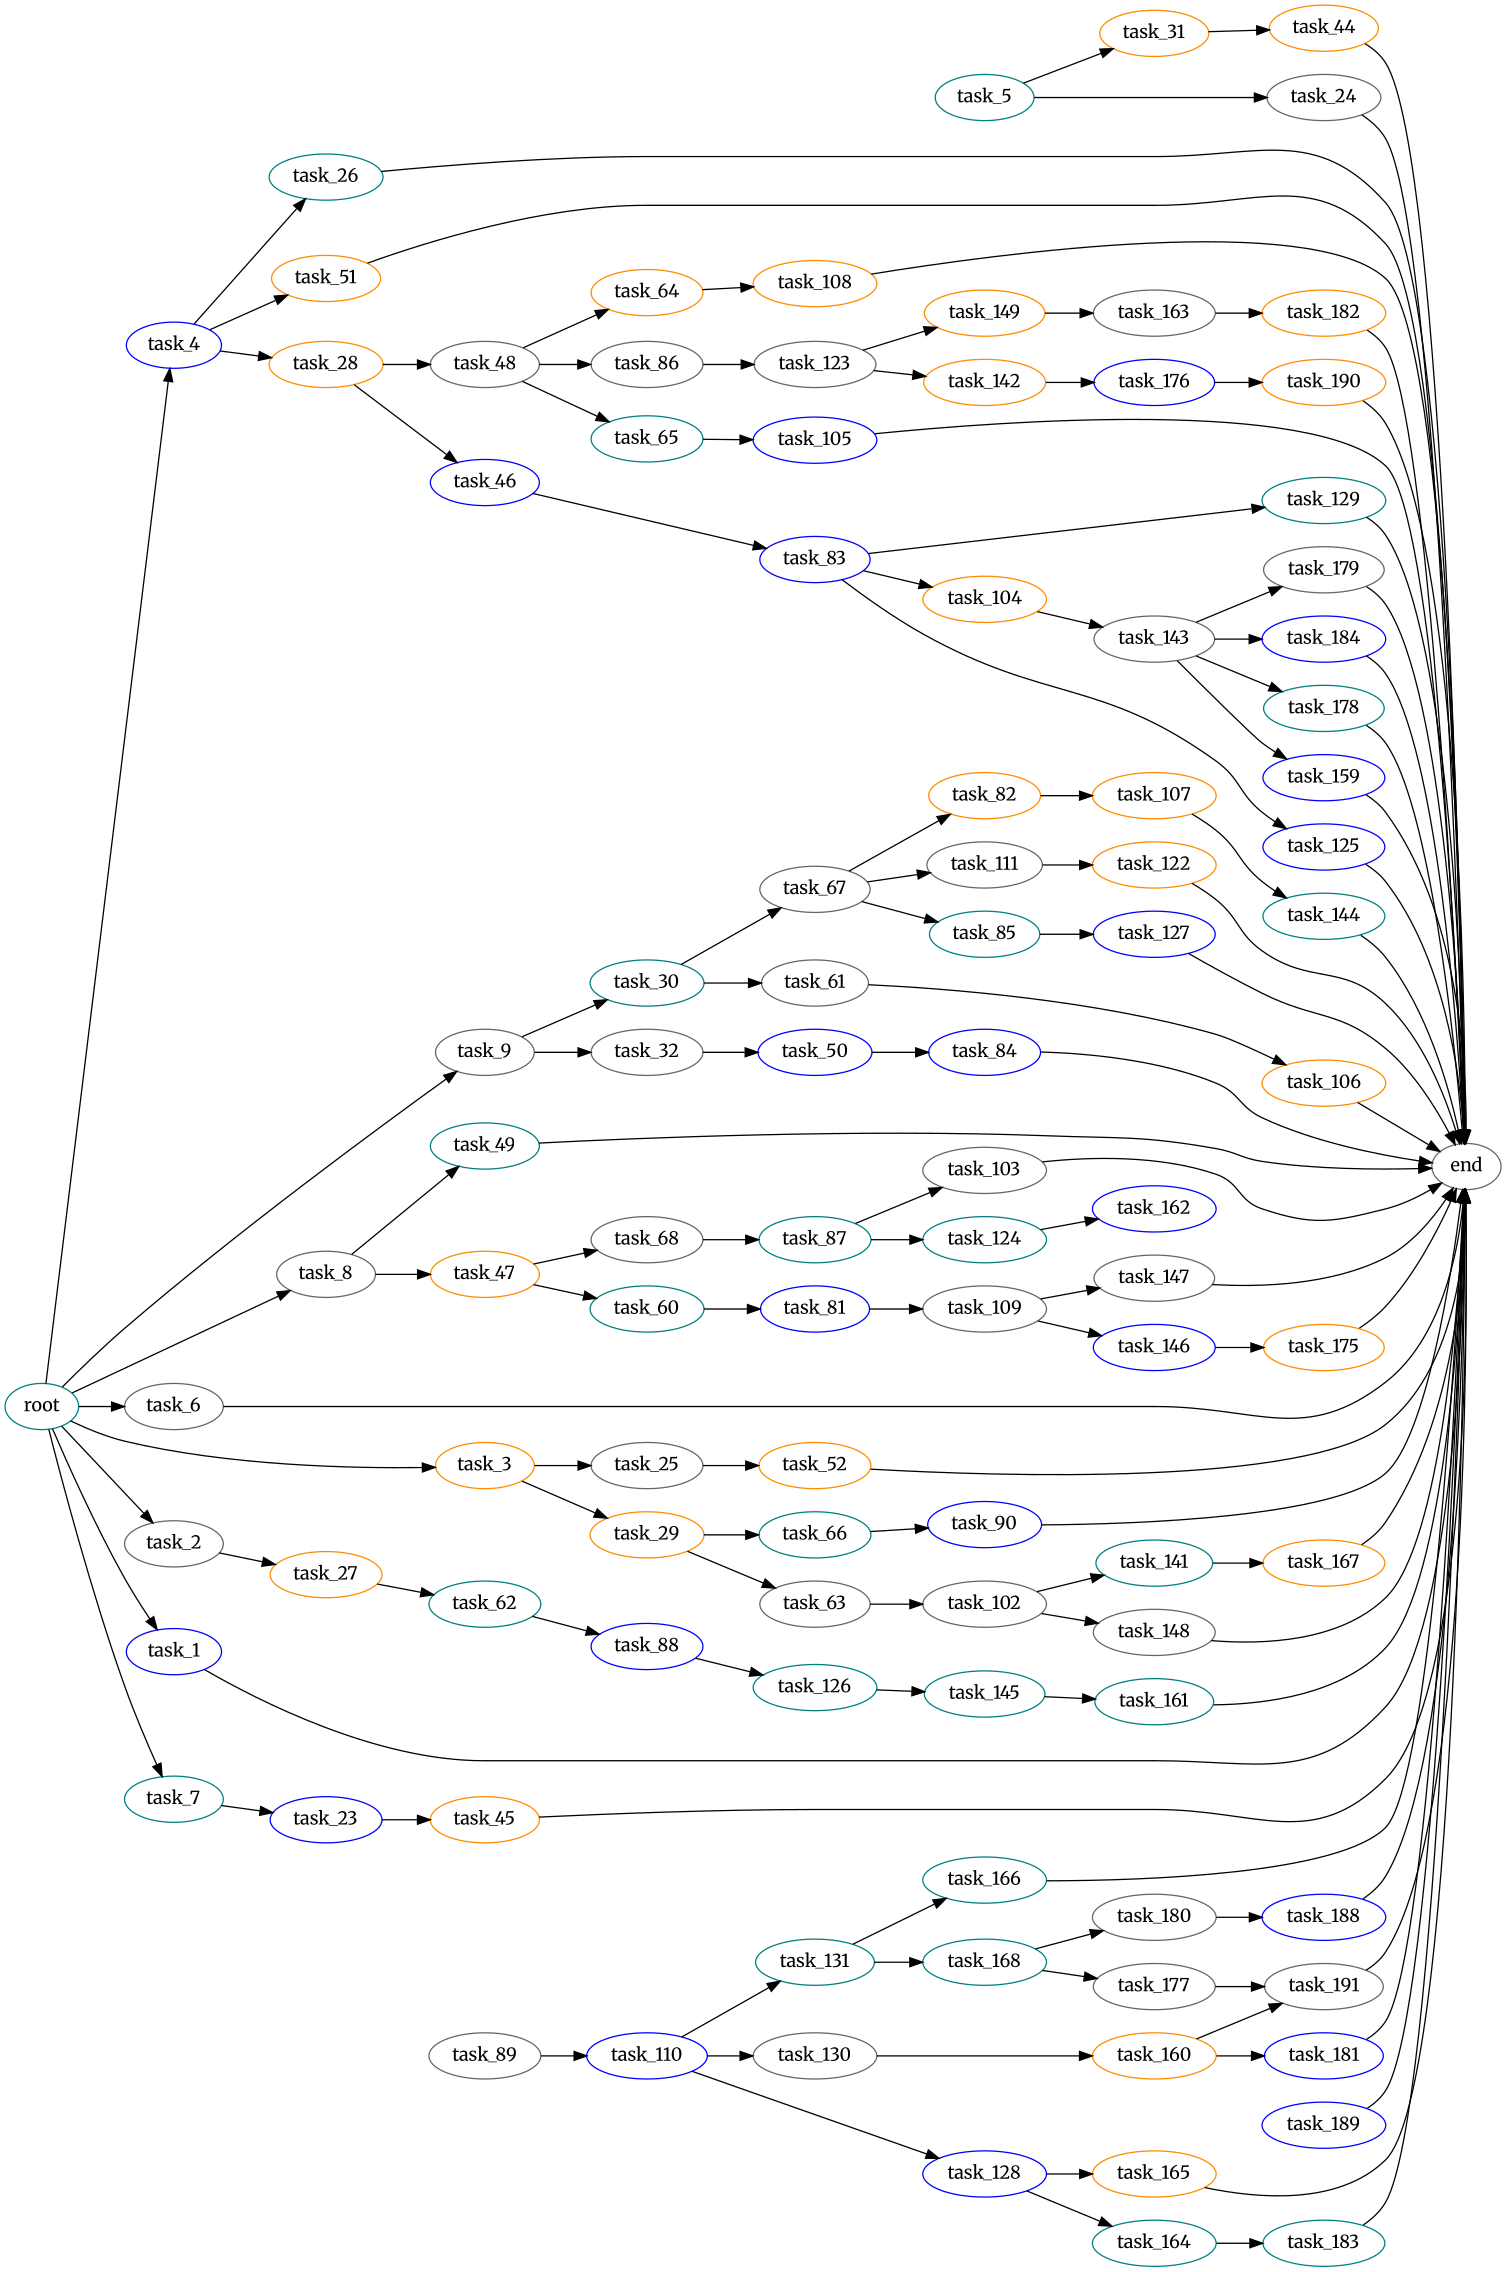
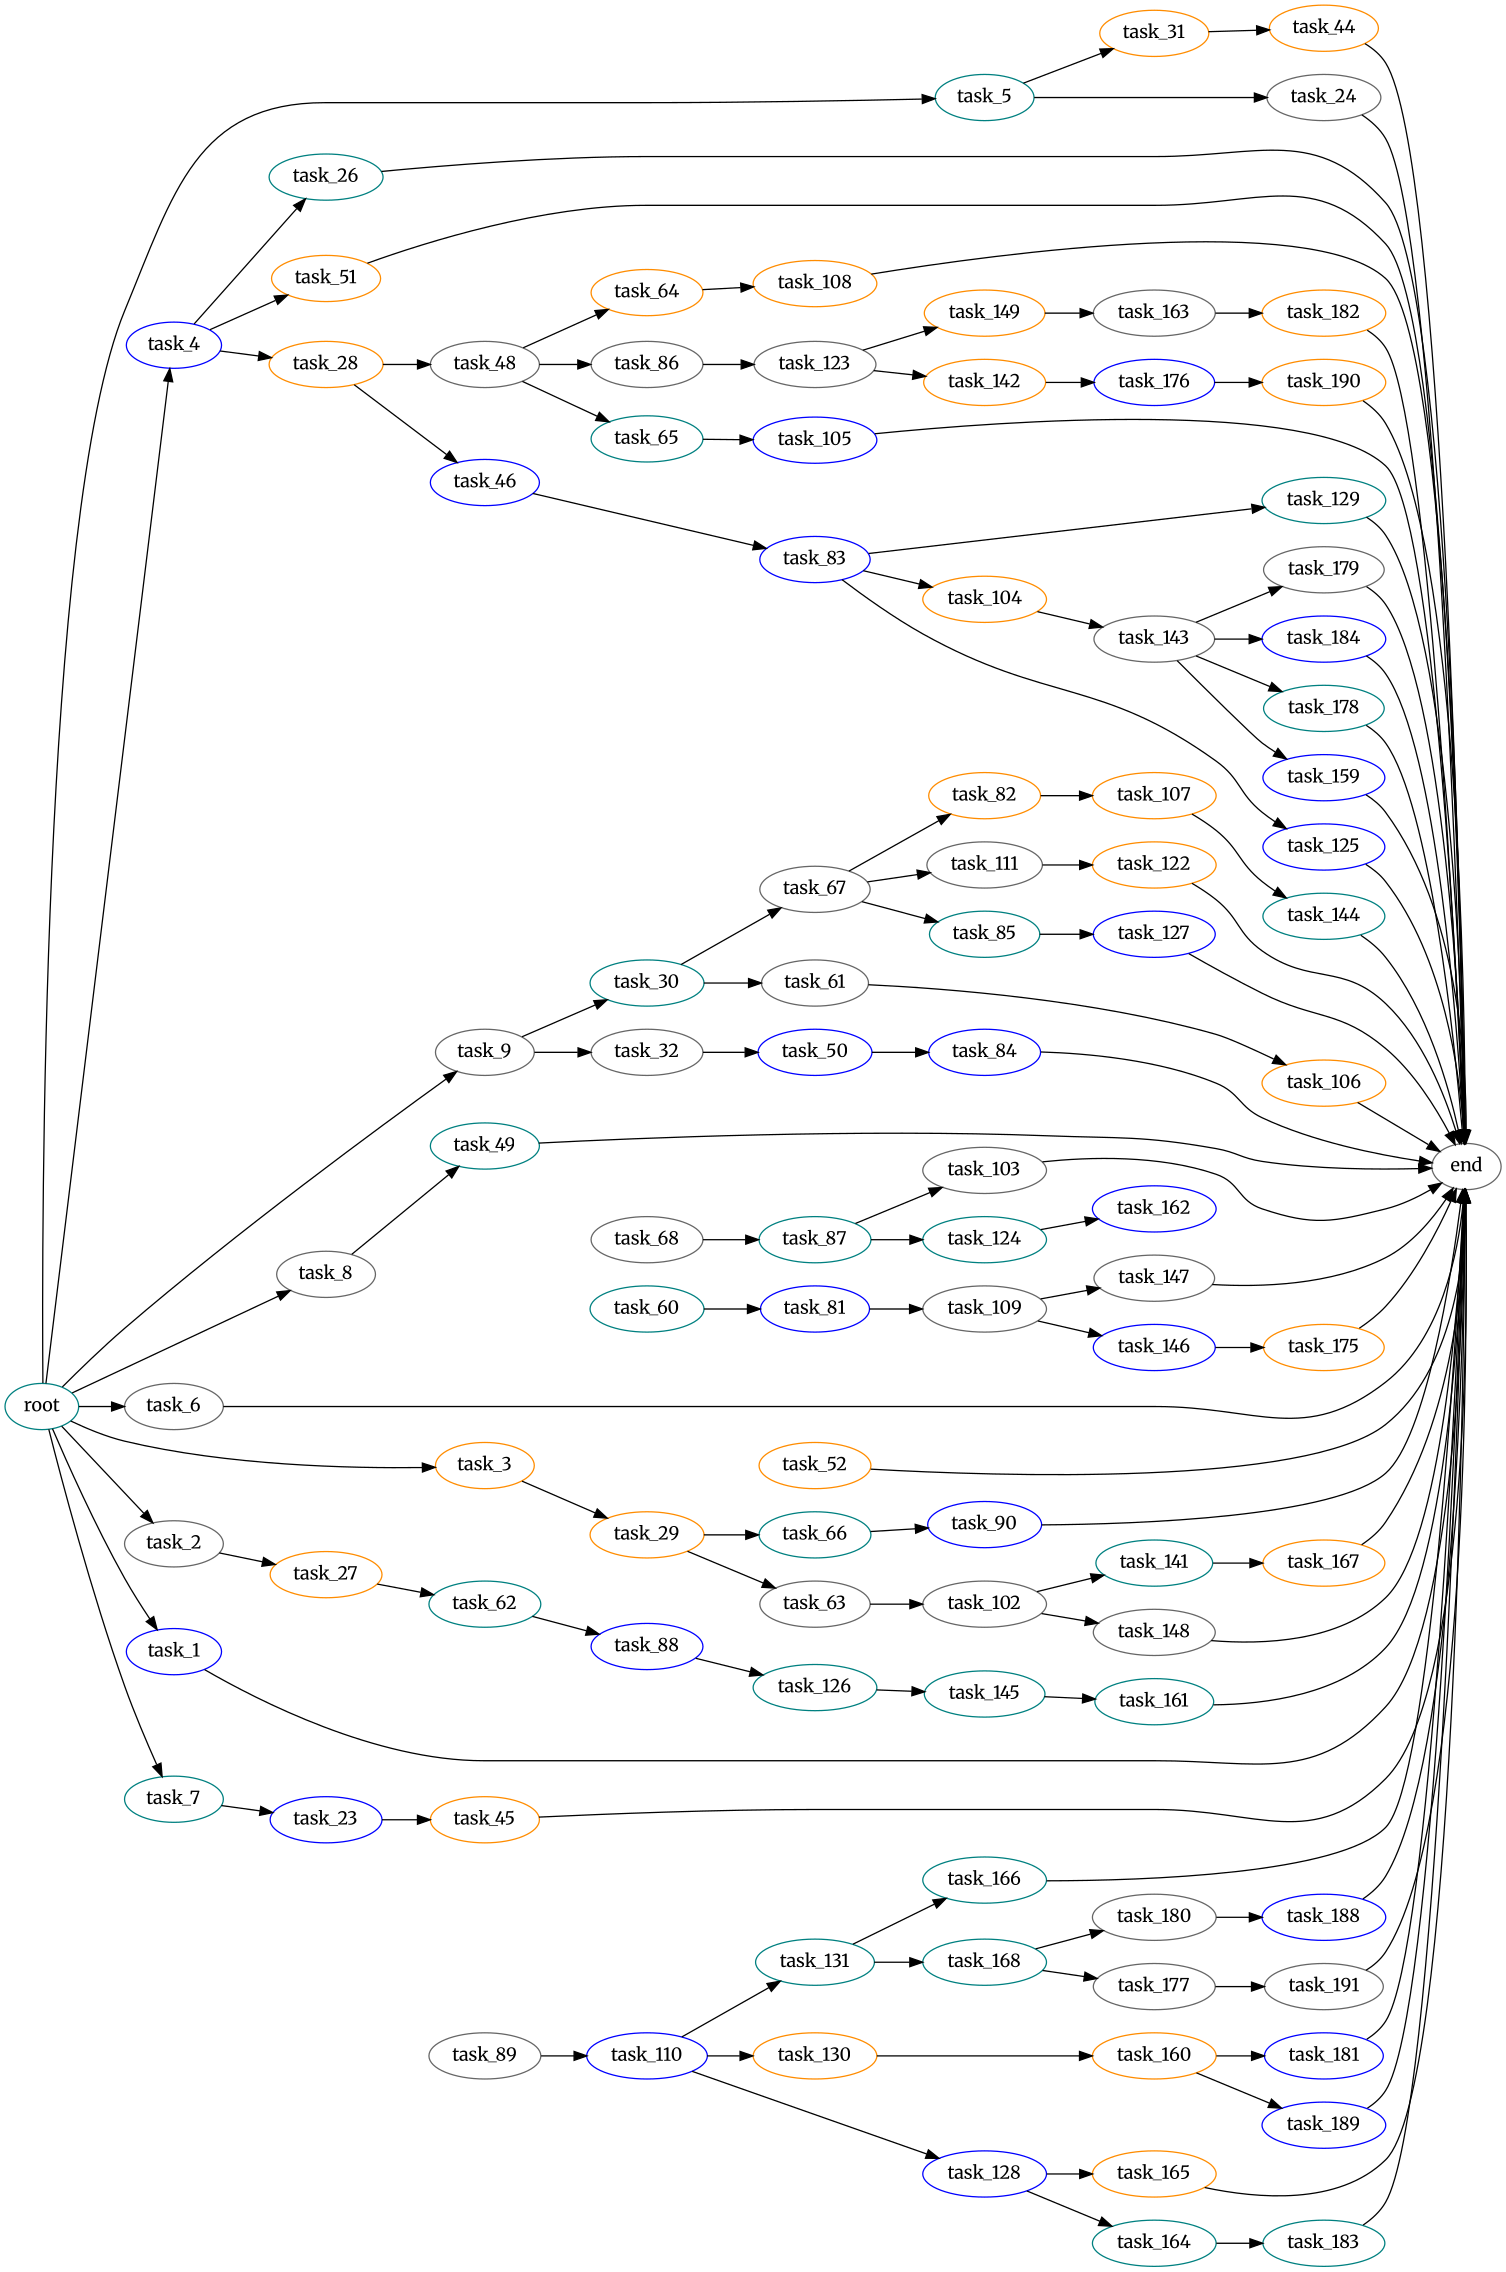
none -> (102, 392)
(485, 1274) -> none
(647, 1466) -> none
(1233, 2024) -> (1233, 2088)
(815, 2056) -> (815, 2056)
